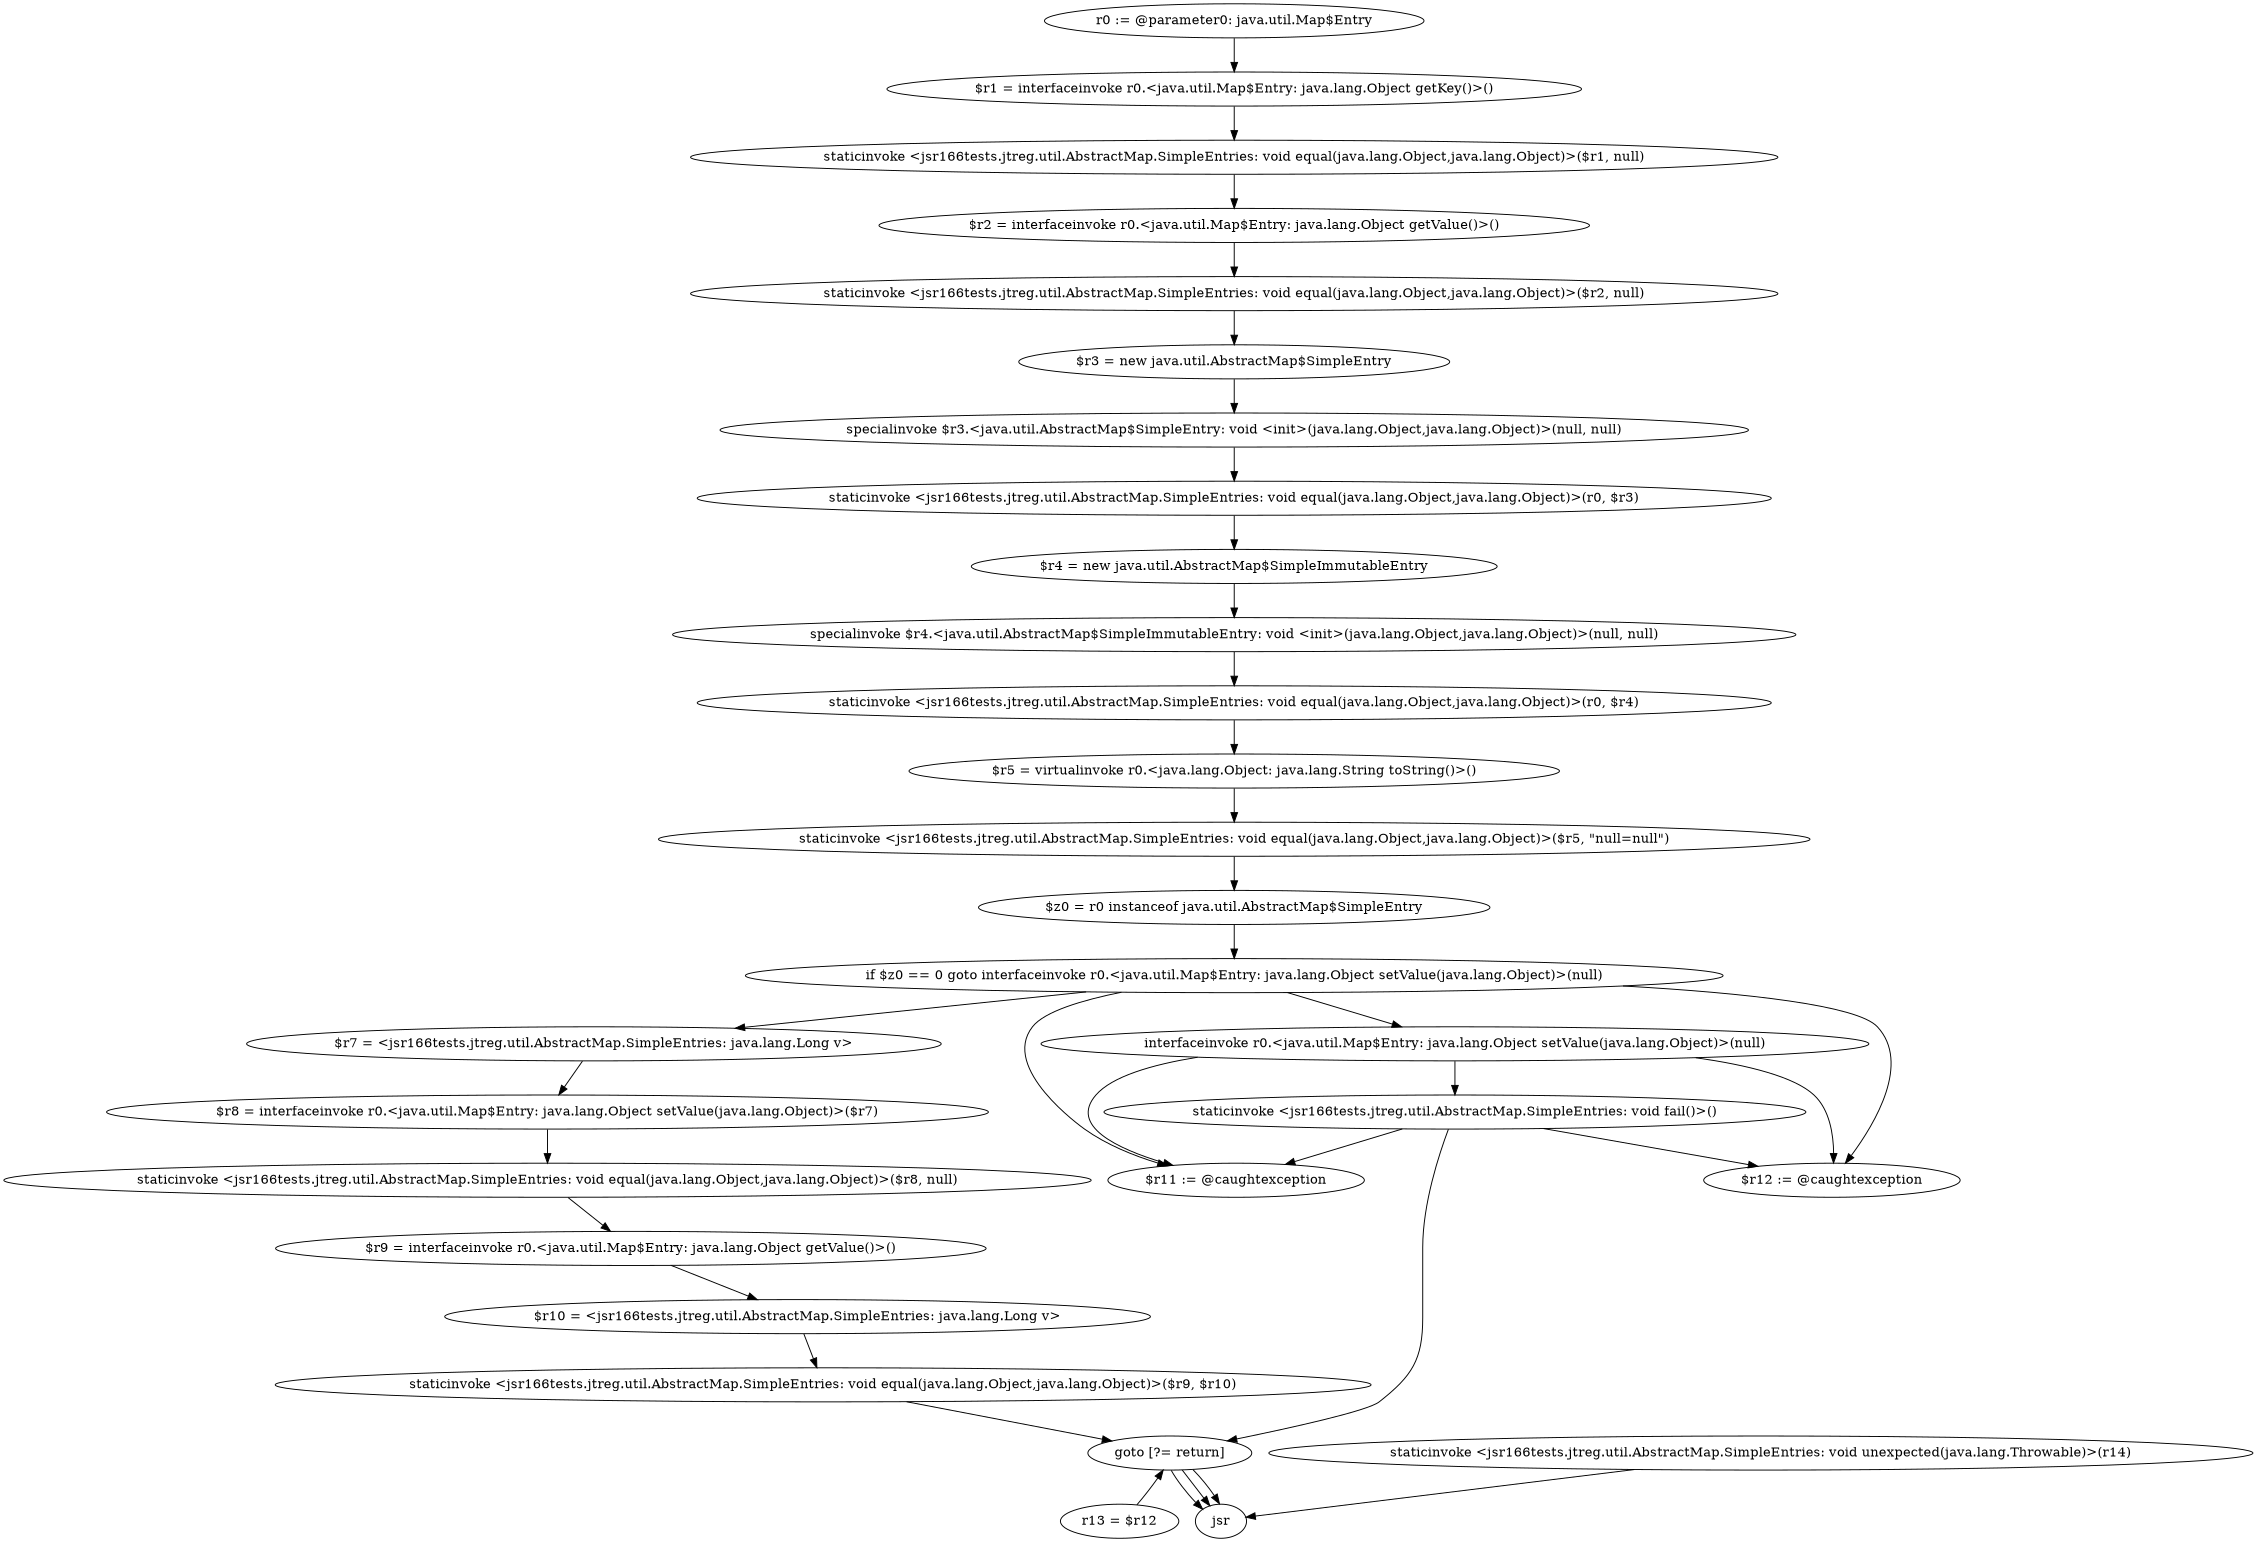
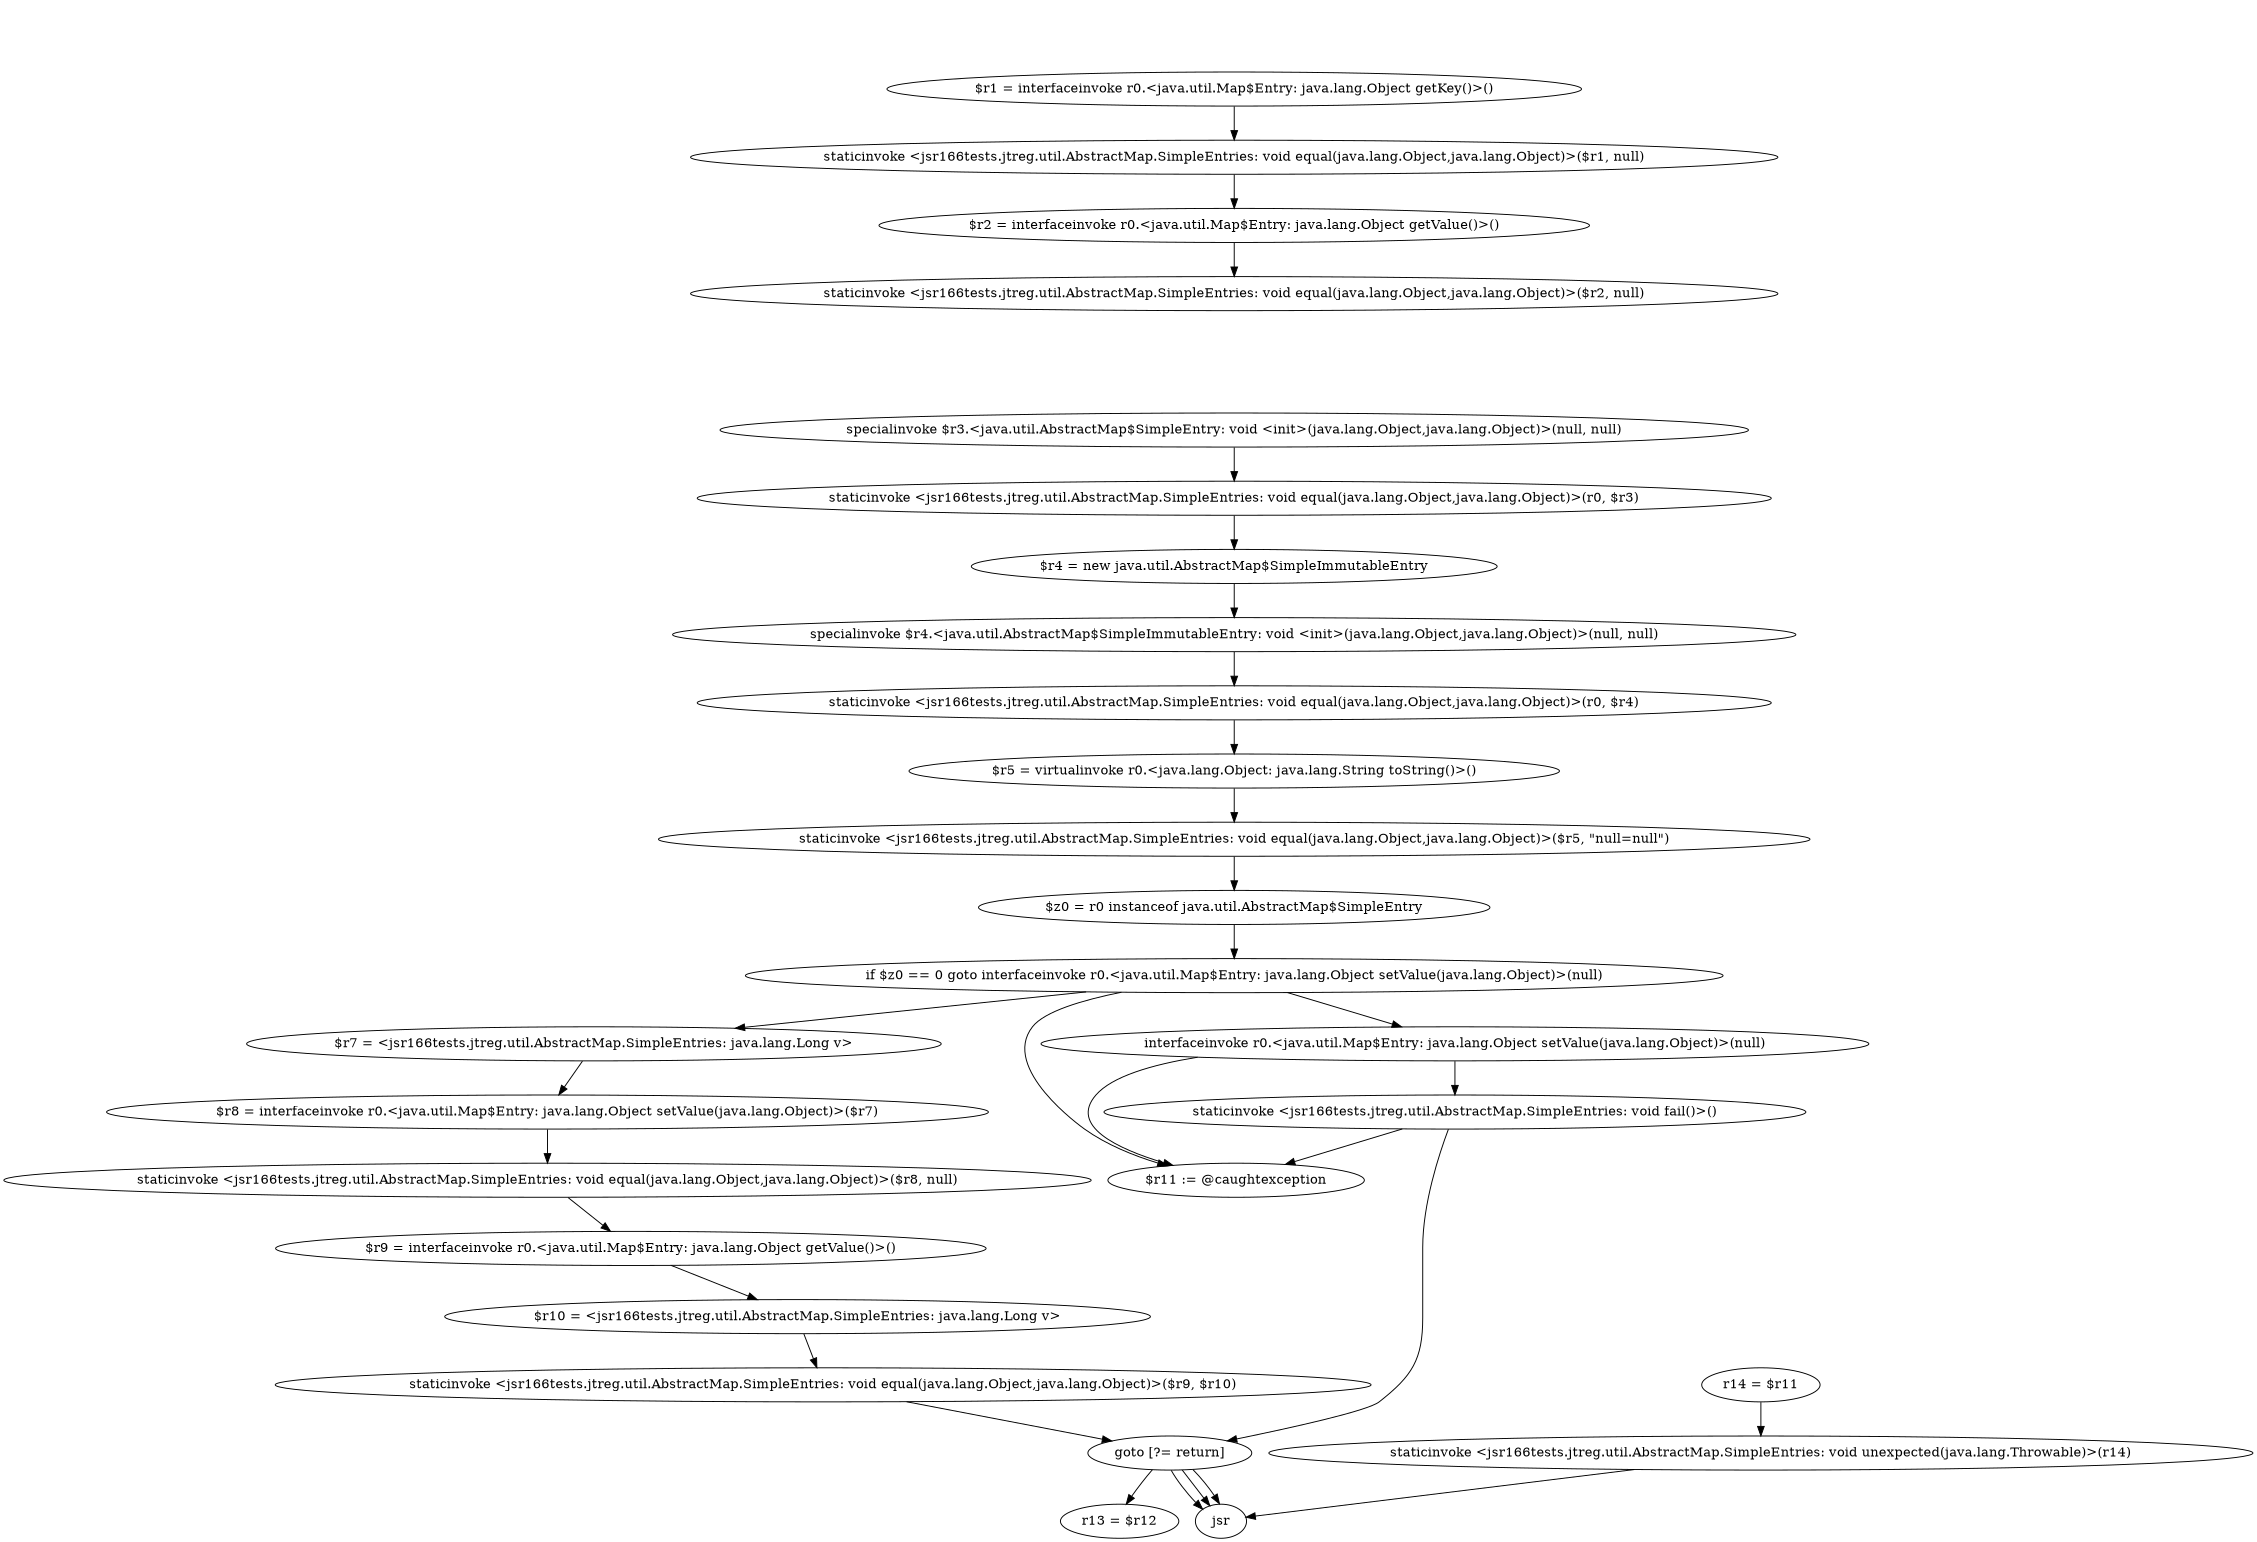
(1234, 21) -> none
(1234, 362) -> none
(1832, 1180) -> none
none -> (1761, 1385)
(1148, 1492) -> (1142, 1483)
